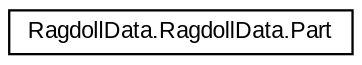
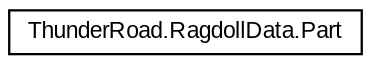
(181, 32) -> (185, 32)
